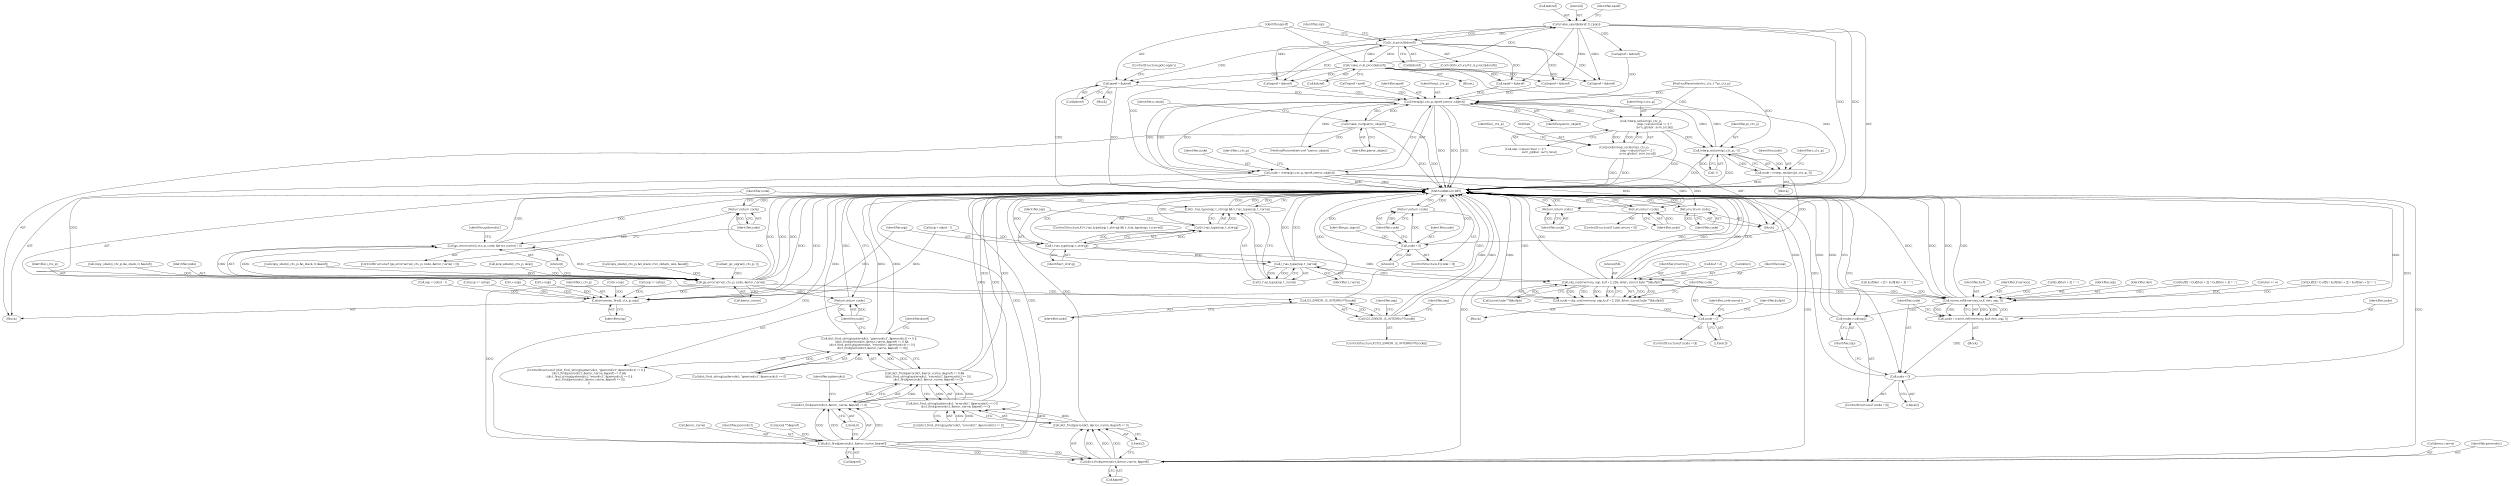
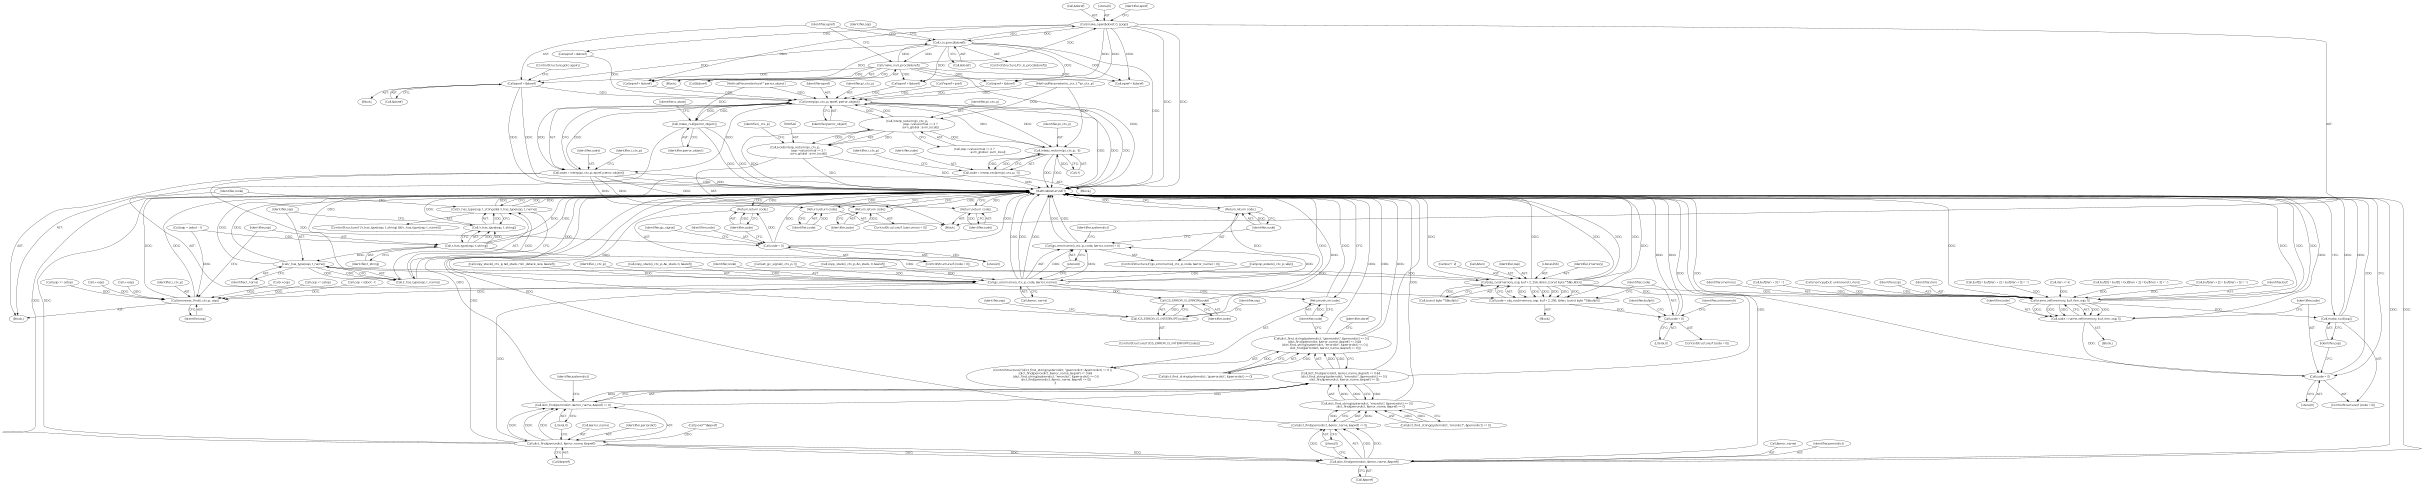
(1333, 137) -> (716, 100)
none -> (1833, 282)
(1328, 301) -> (1184, 301)
